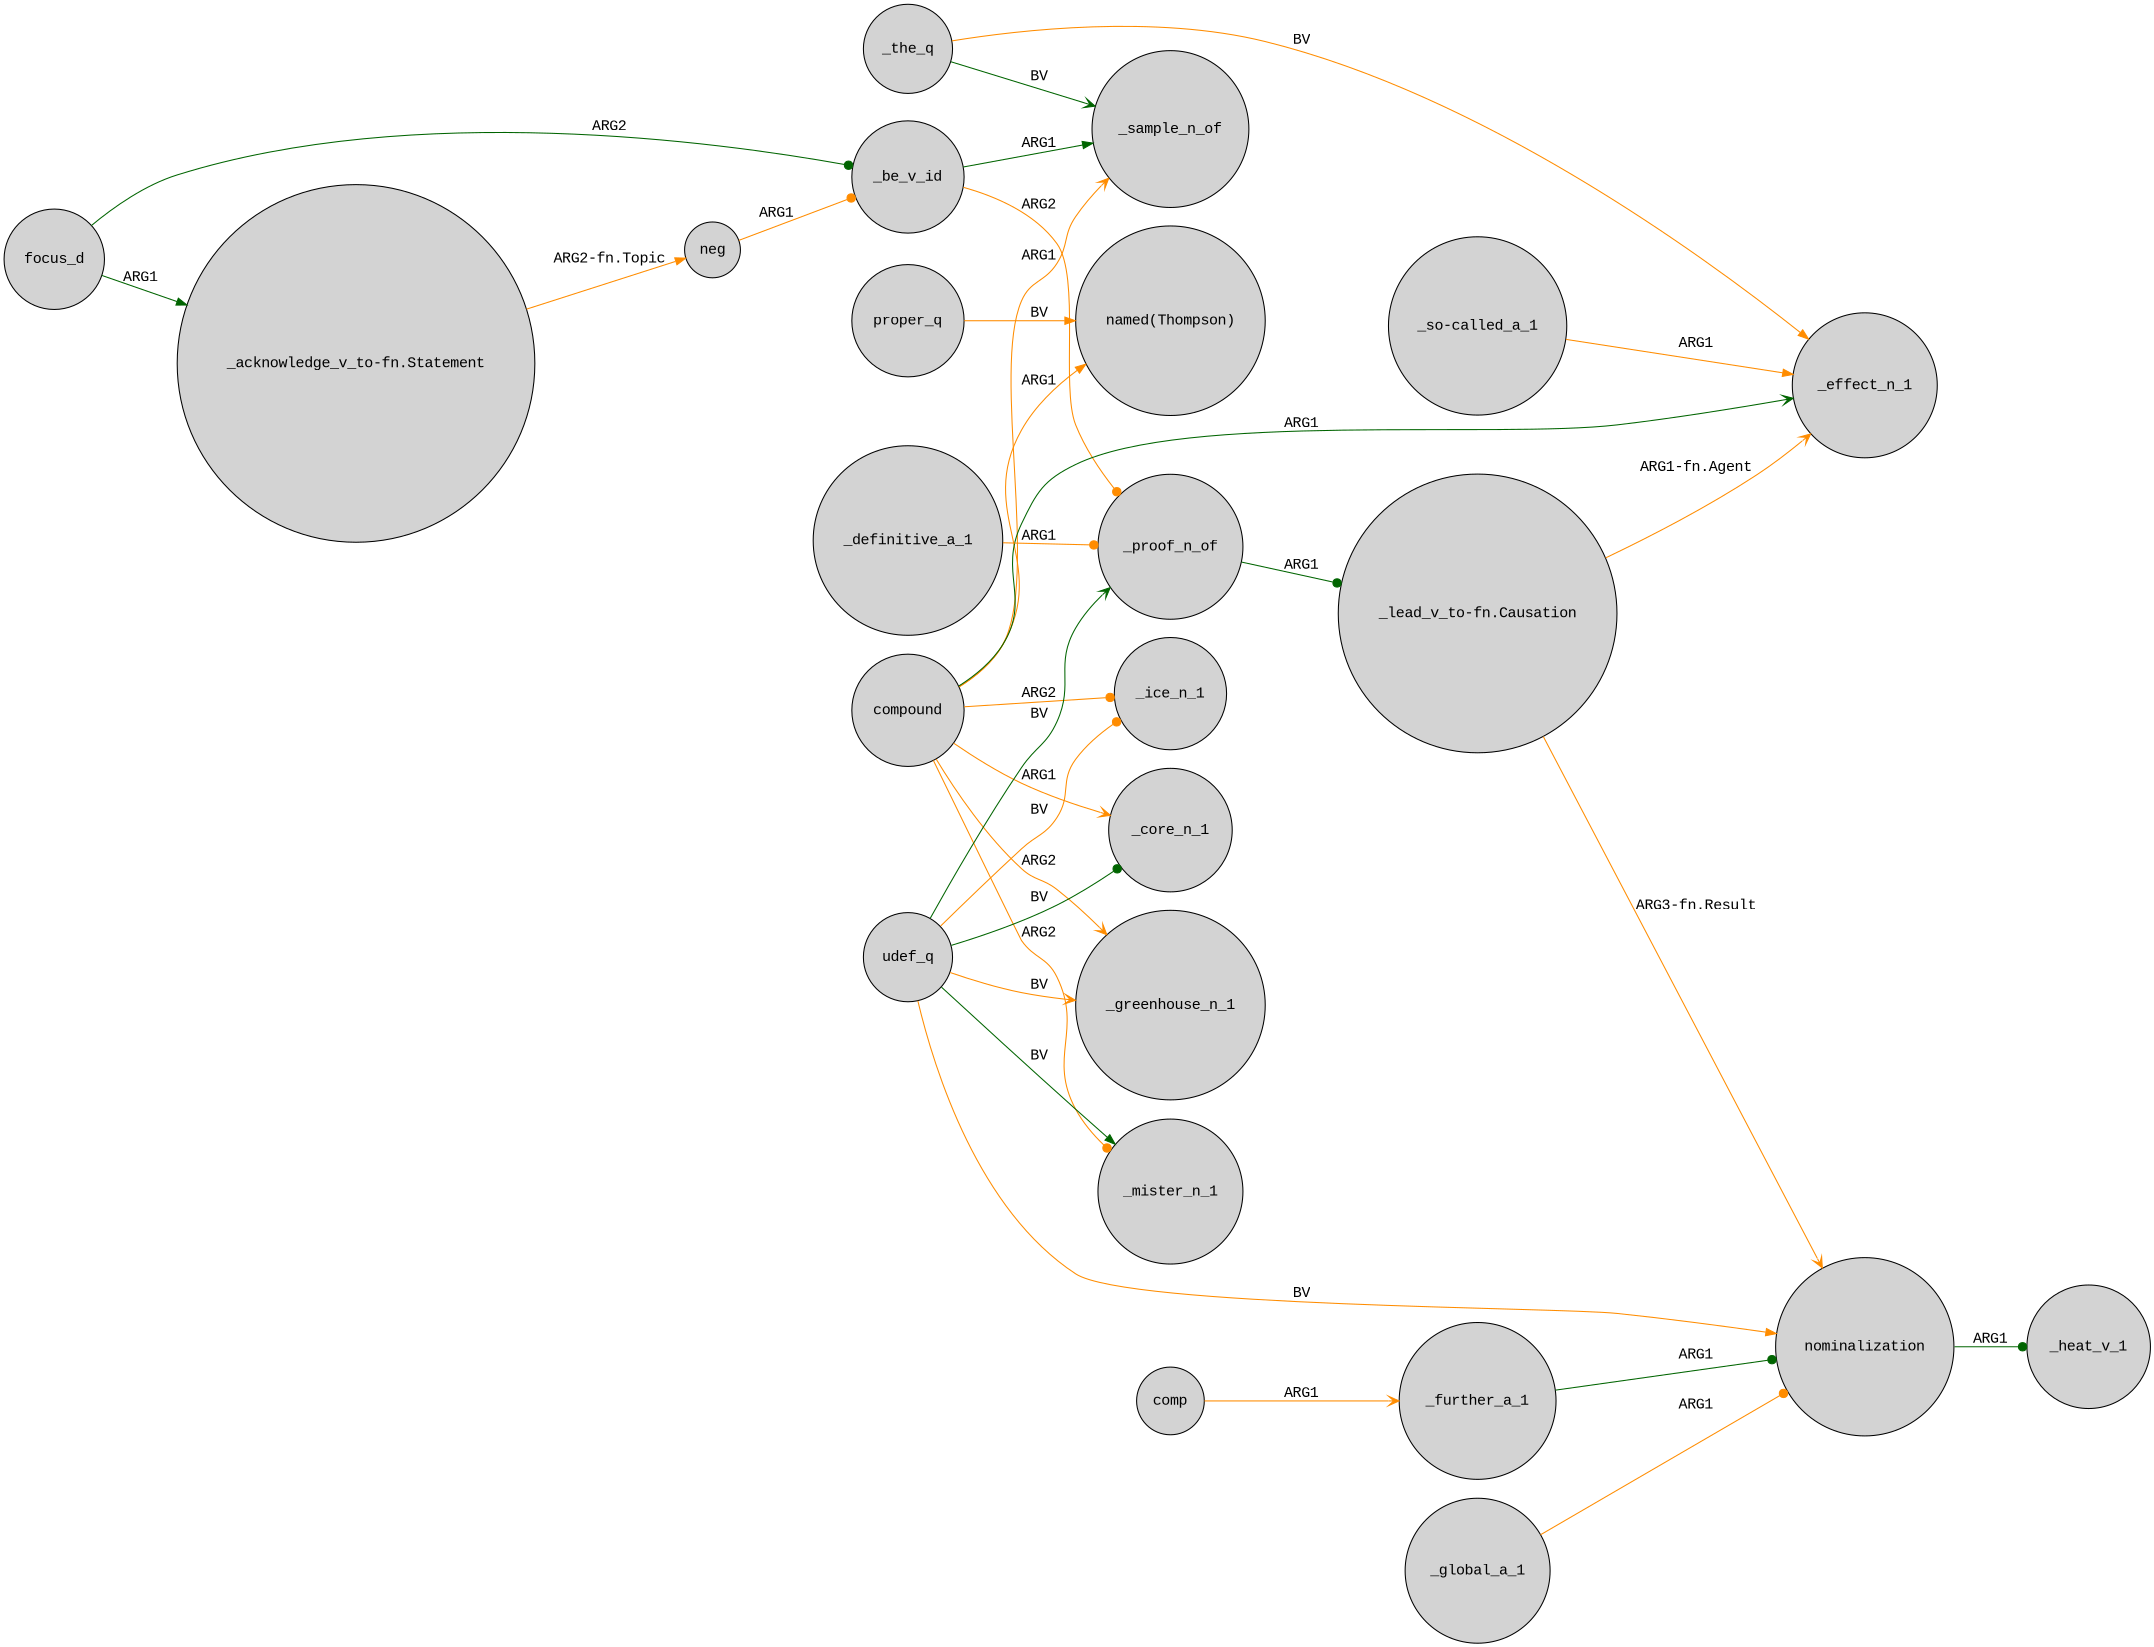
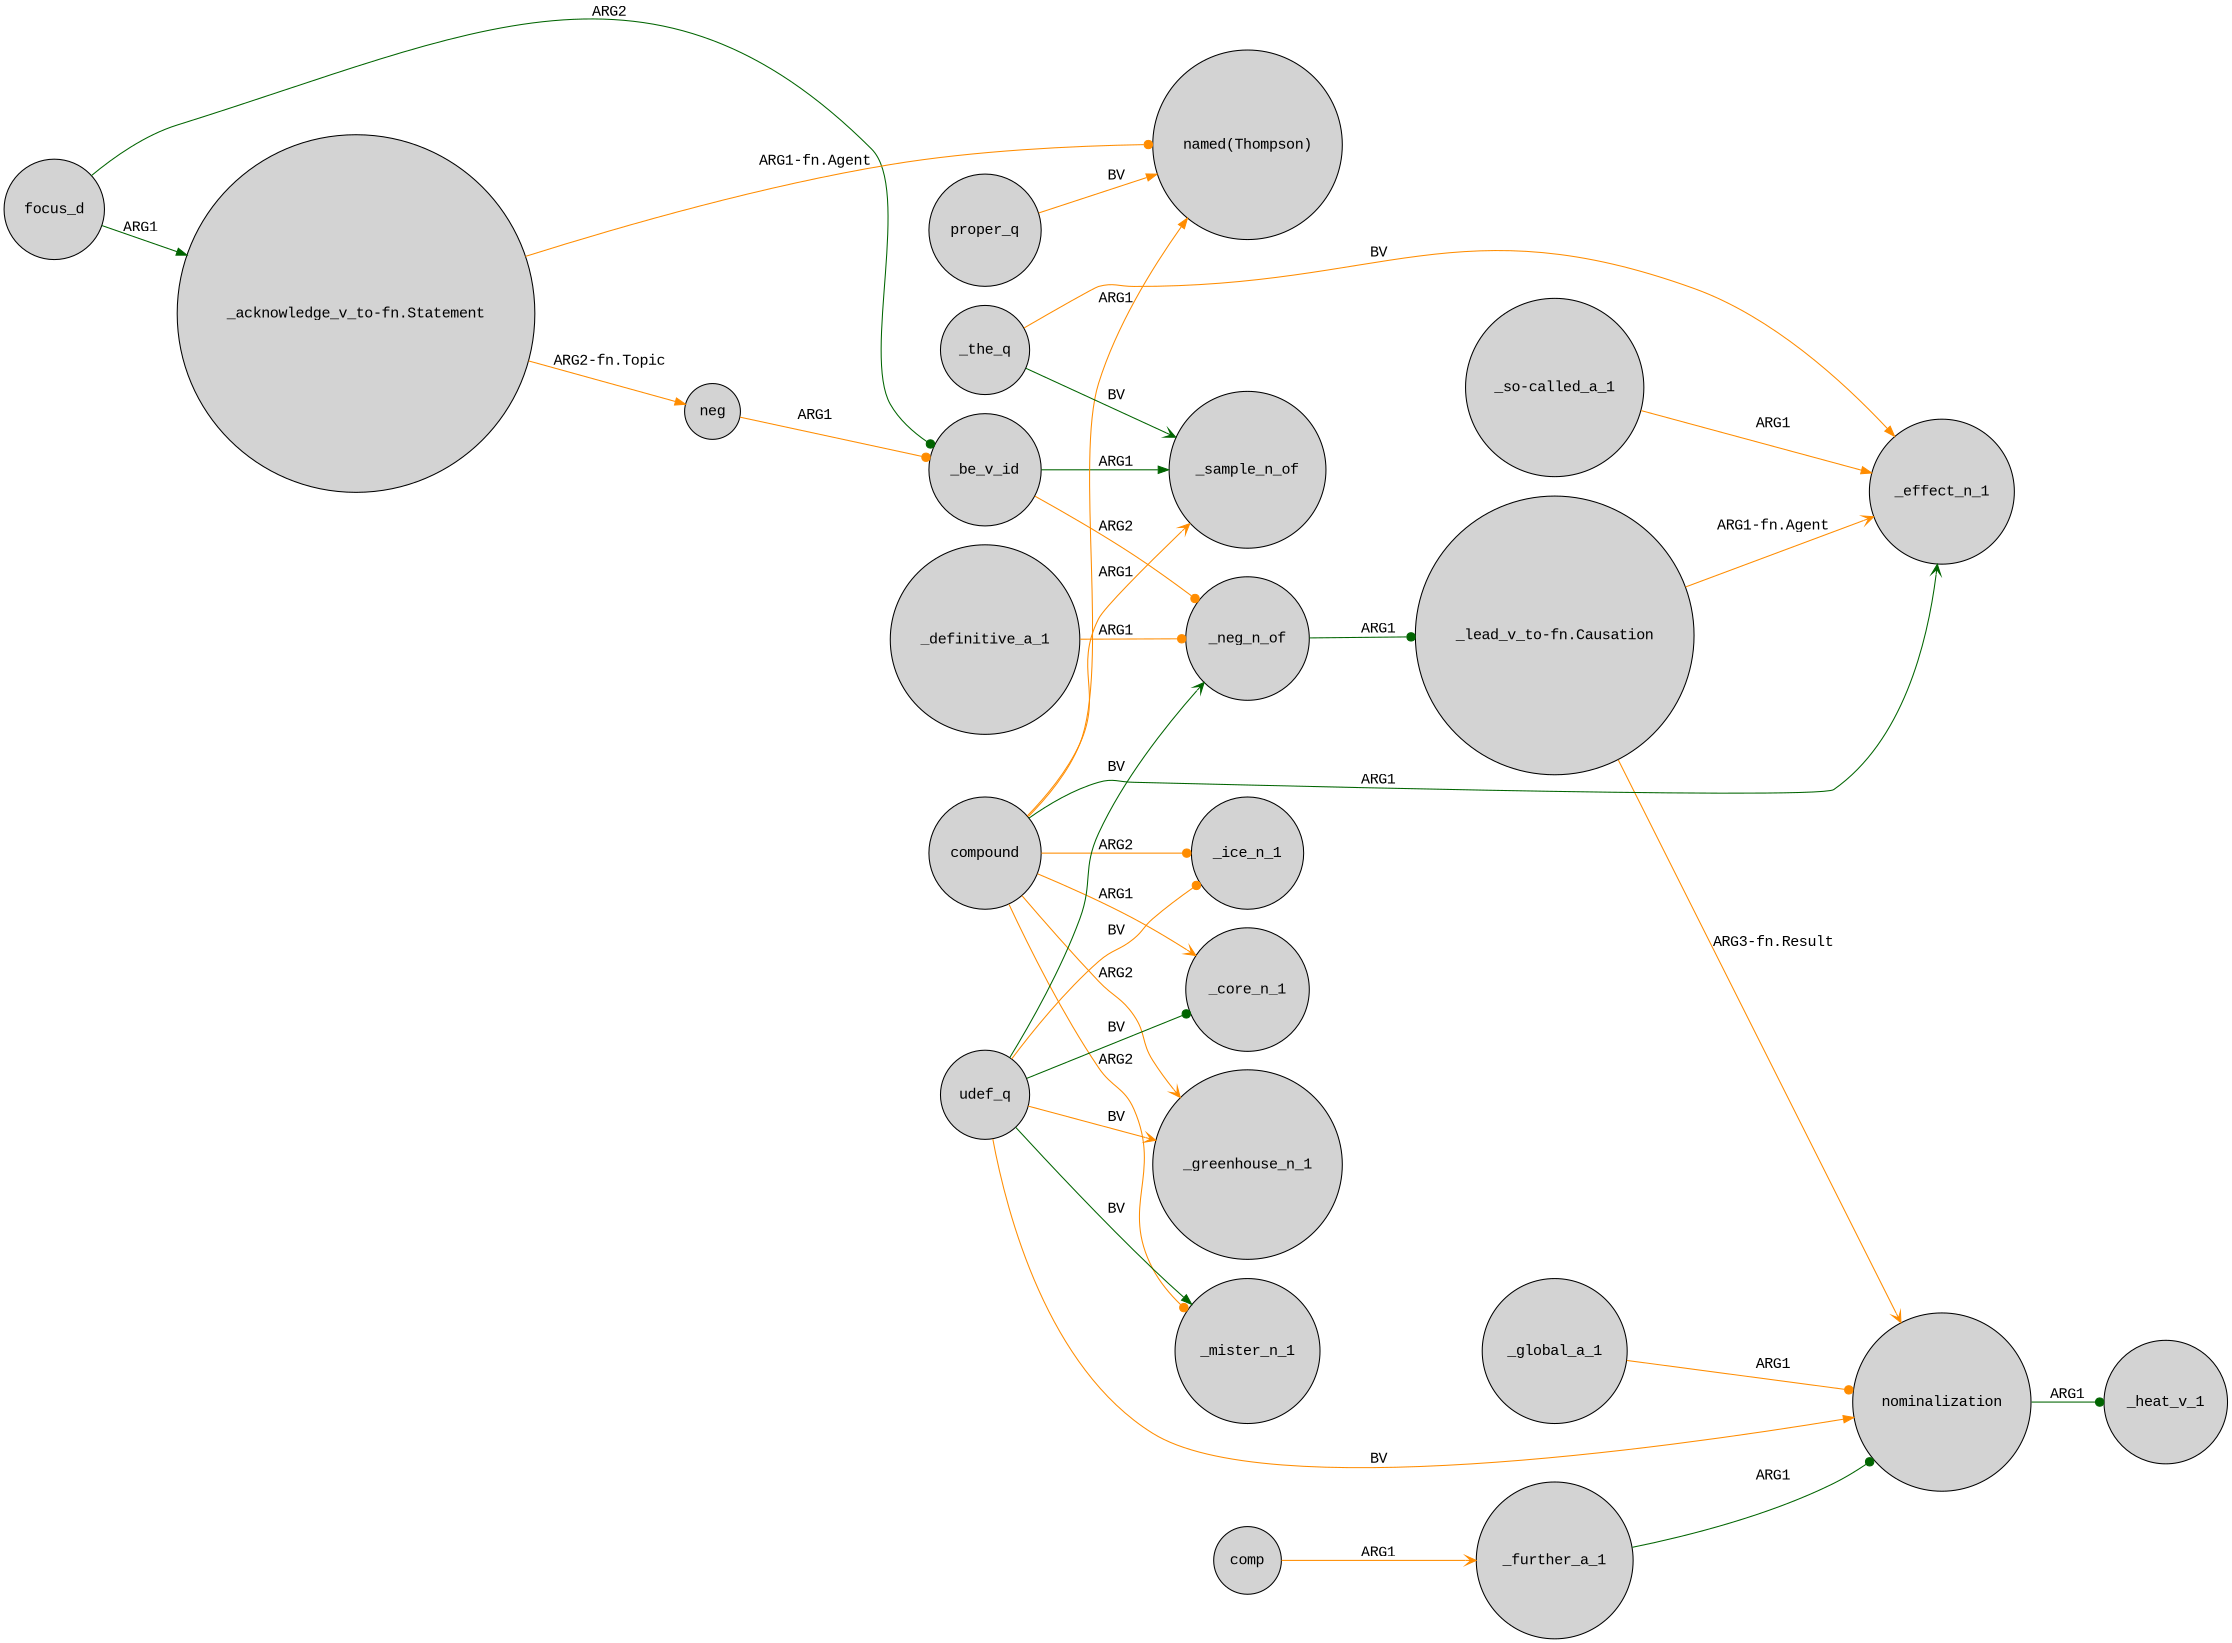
none -> (830, 176)
(1170, 547) -> (1248, 639)
